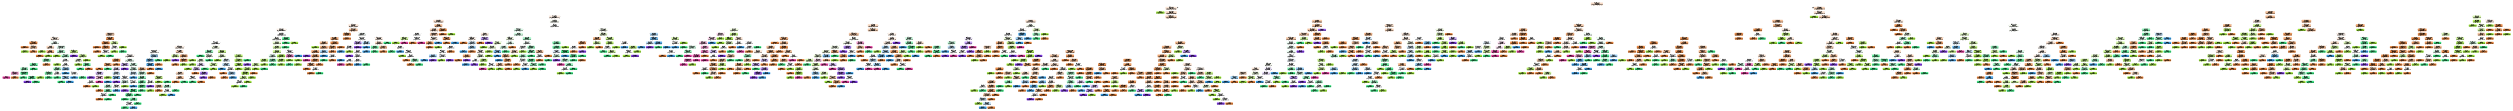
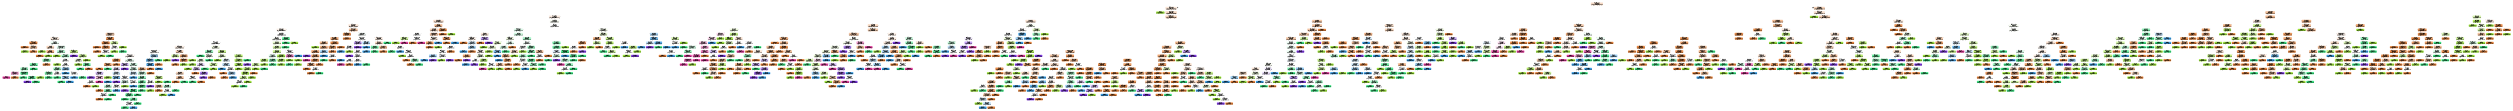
(1322, 30) -> (1322, 30)
(826, 60) -> (826, 60)
(1989, 78) -> (1989, 78)
